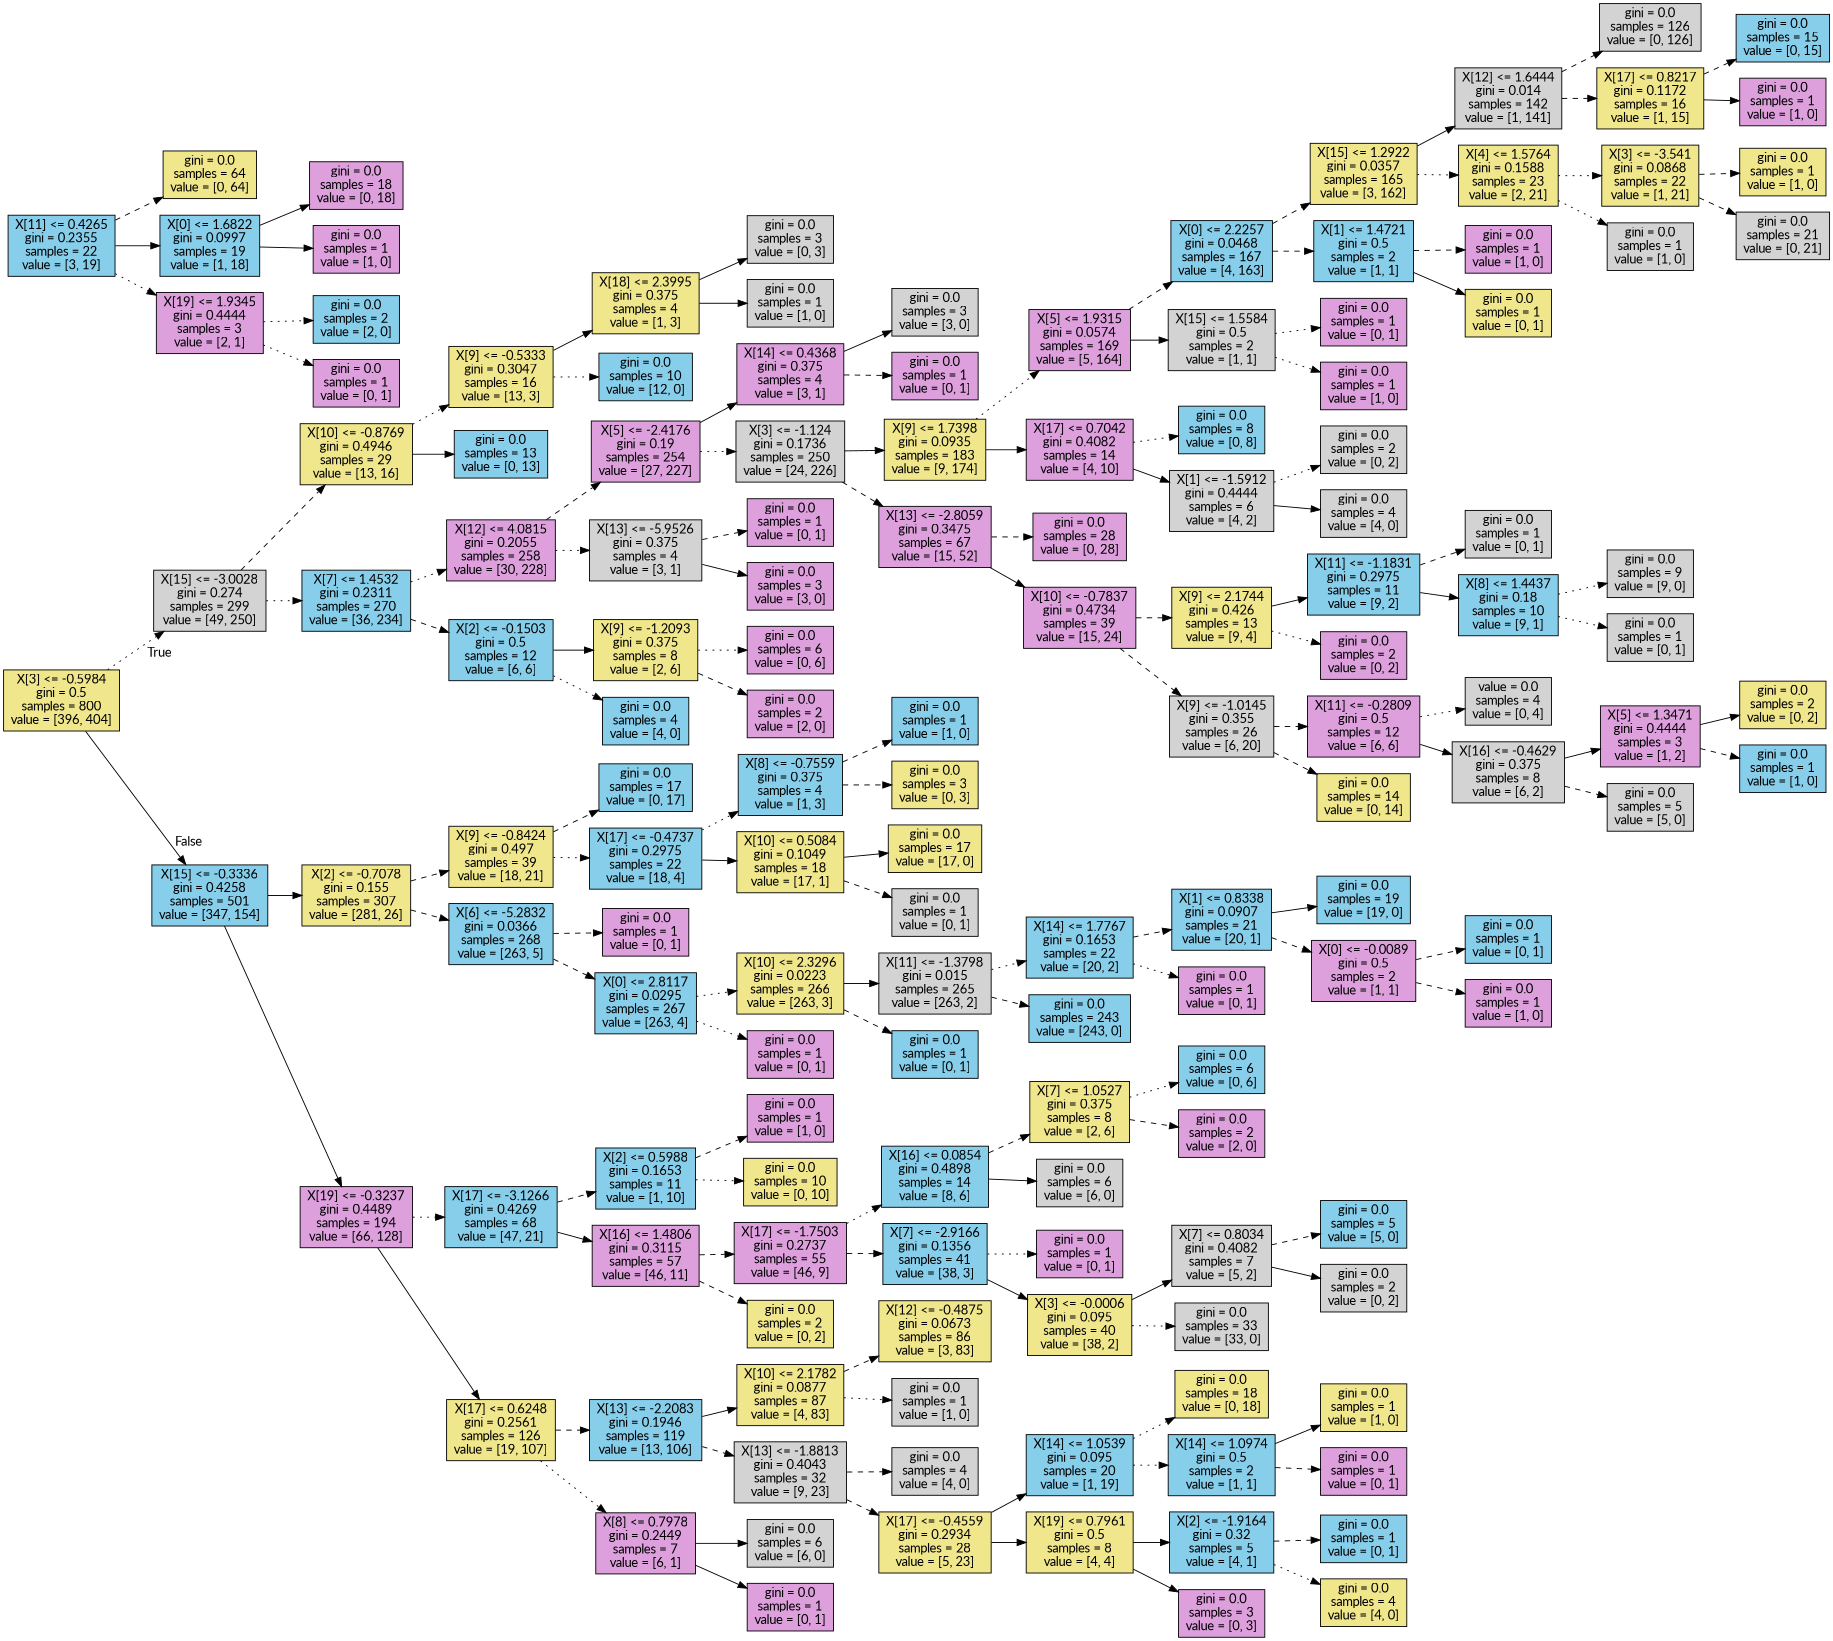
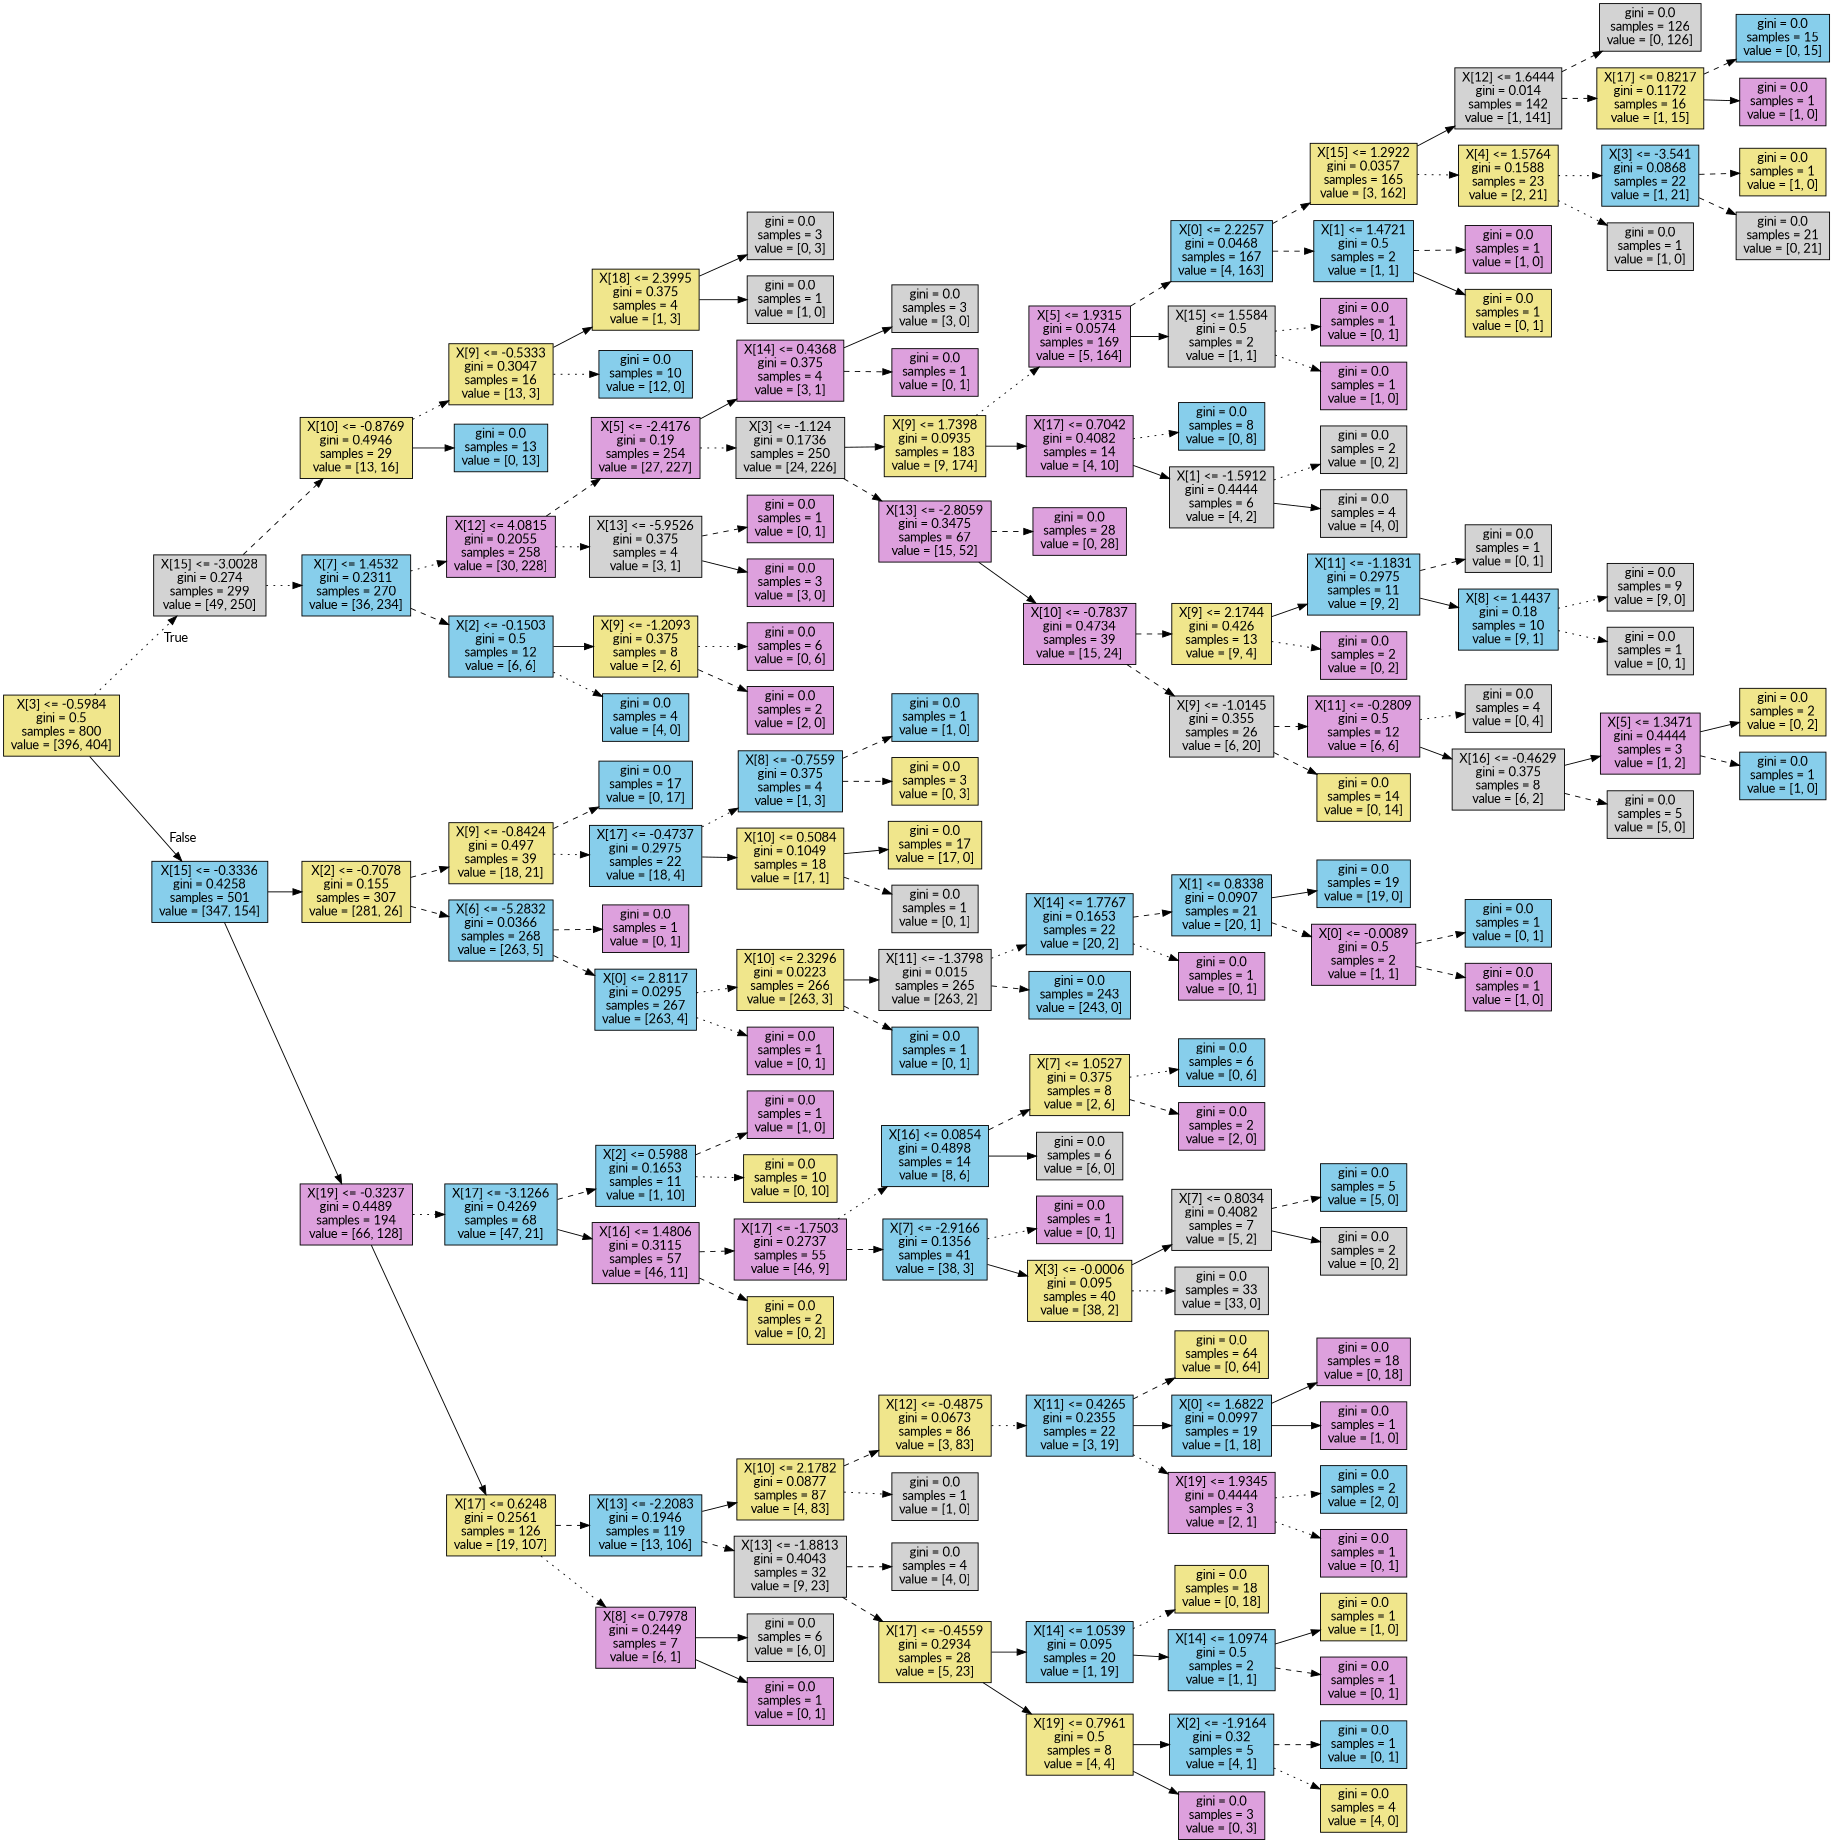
(1650, 176) -> (1650, 176)
(1508, 701) -> (1508, 709)
none -> (1004, 1426)
(1146, 1465) -> (1146, 1656)
